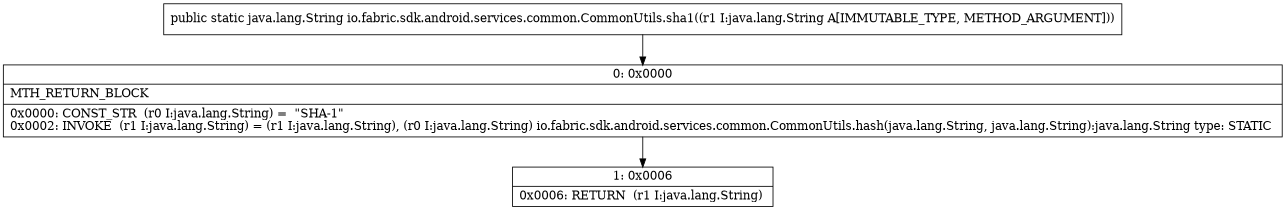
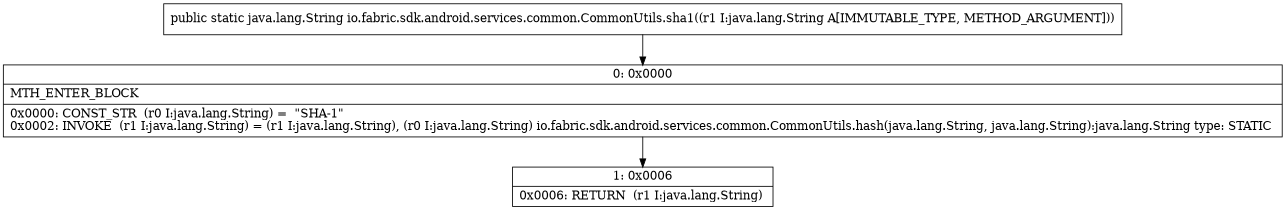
(80, 94) -> (75, 94)
